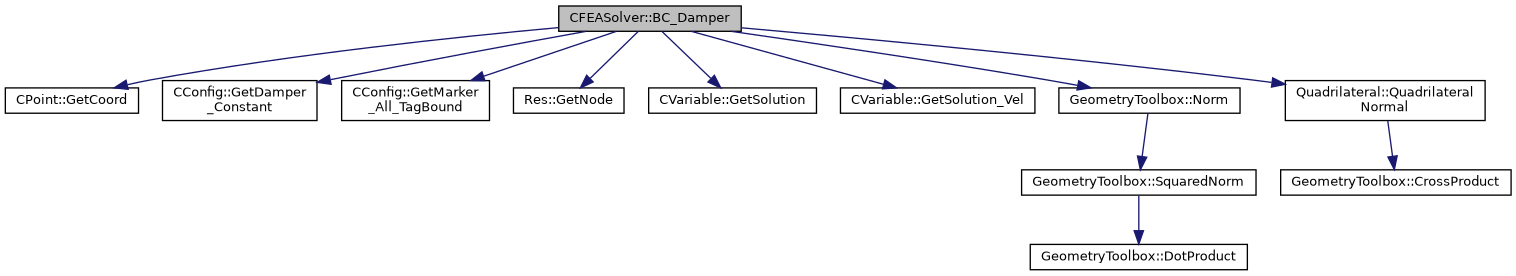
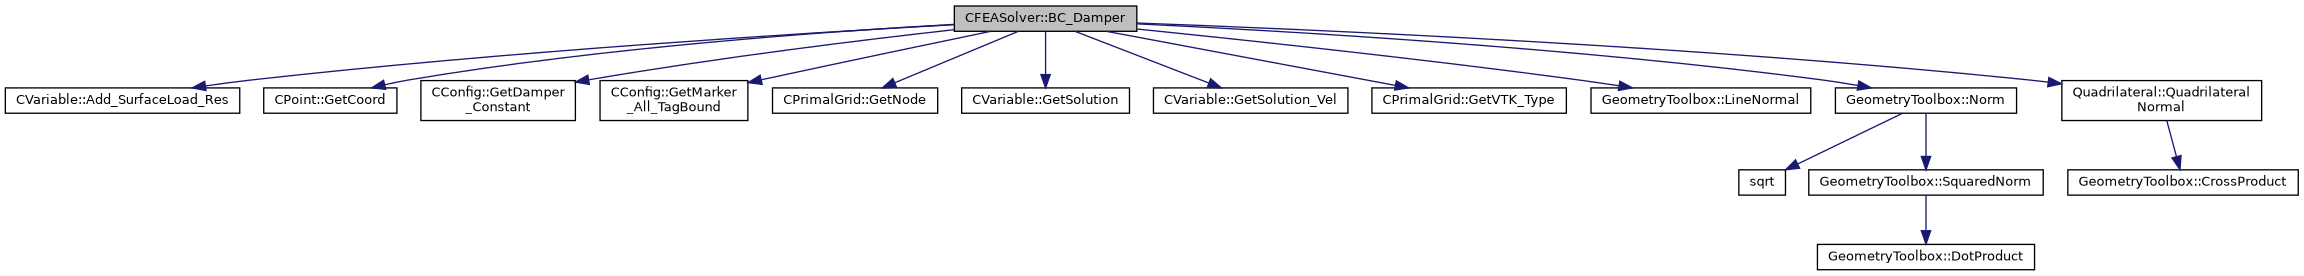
none -> (123, 101)
(569, 101) -> (855, 101)
none -> (1469, 101)
none -> (1701, 101)
none -> (1762, 182)
